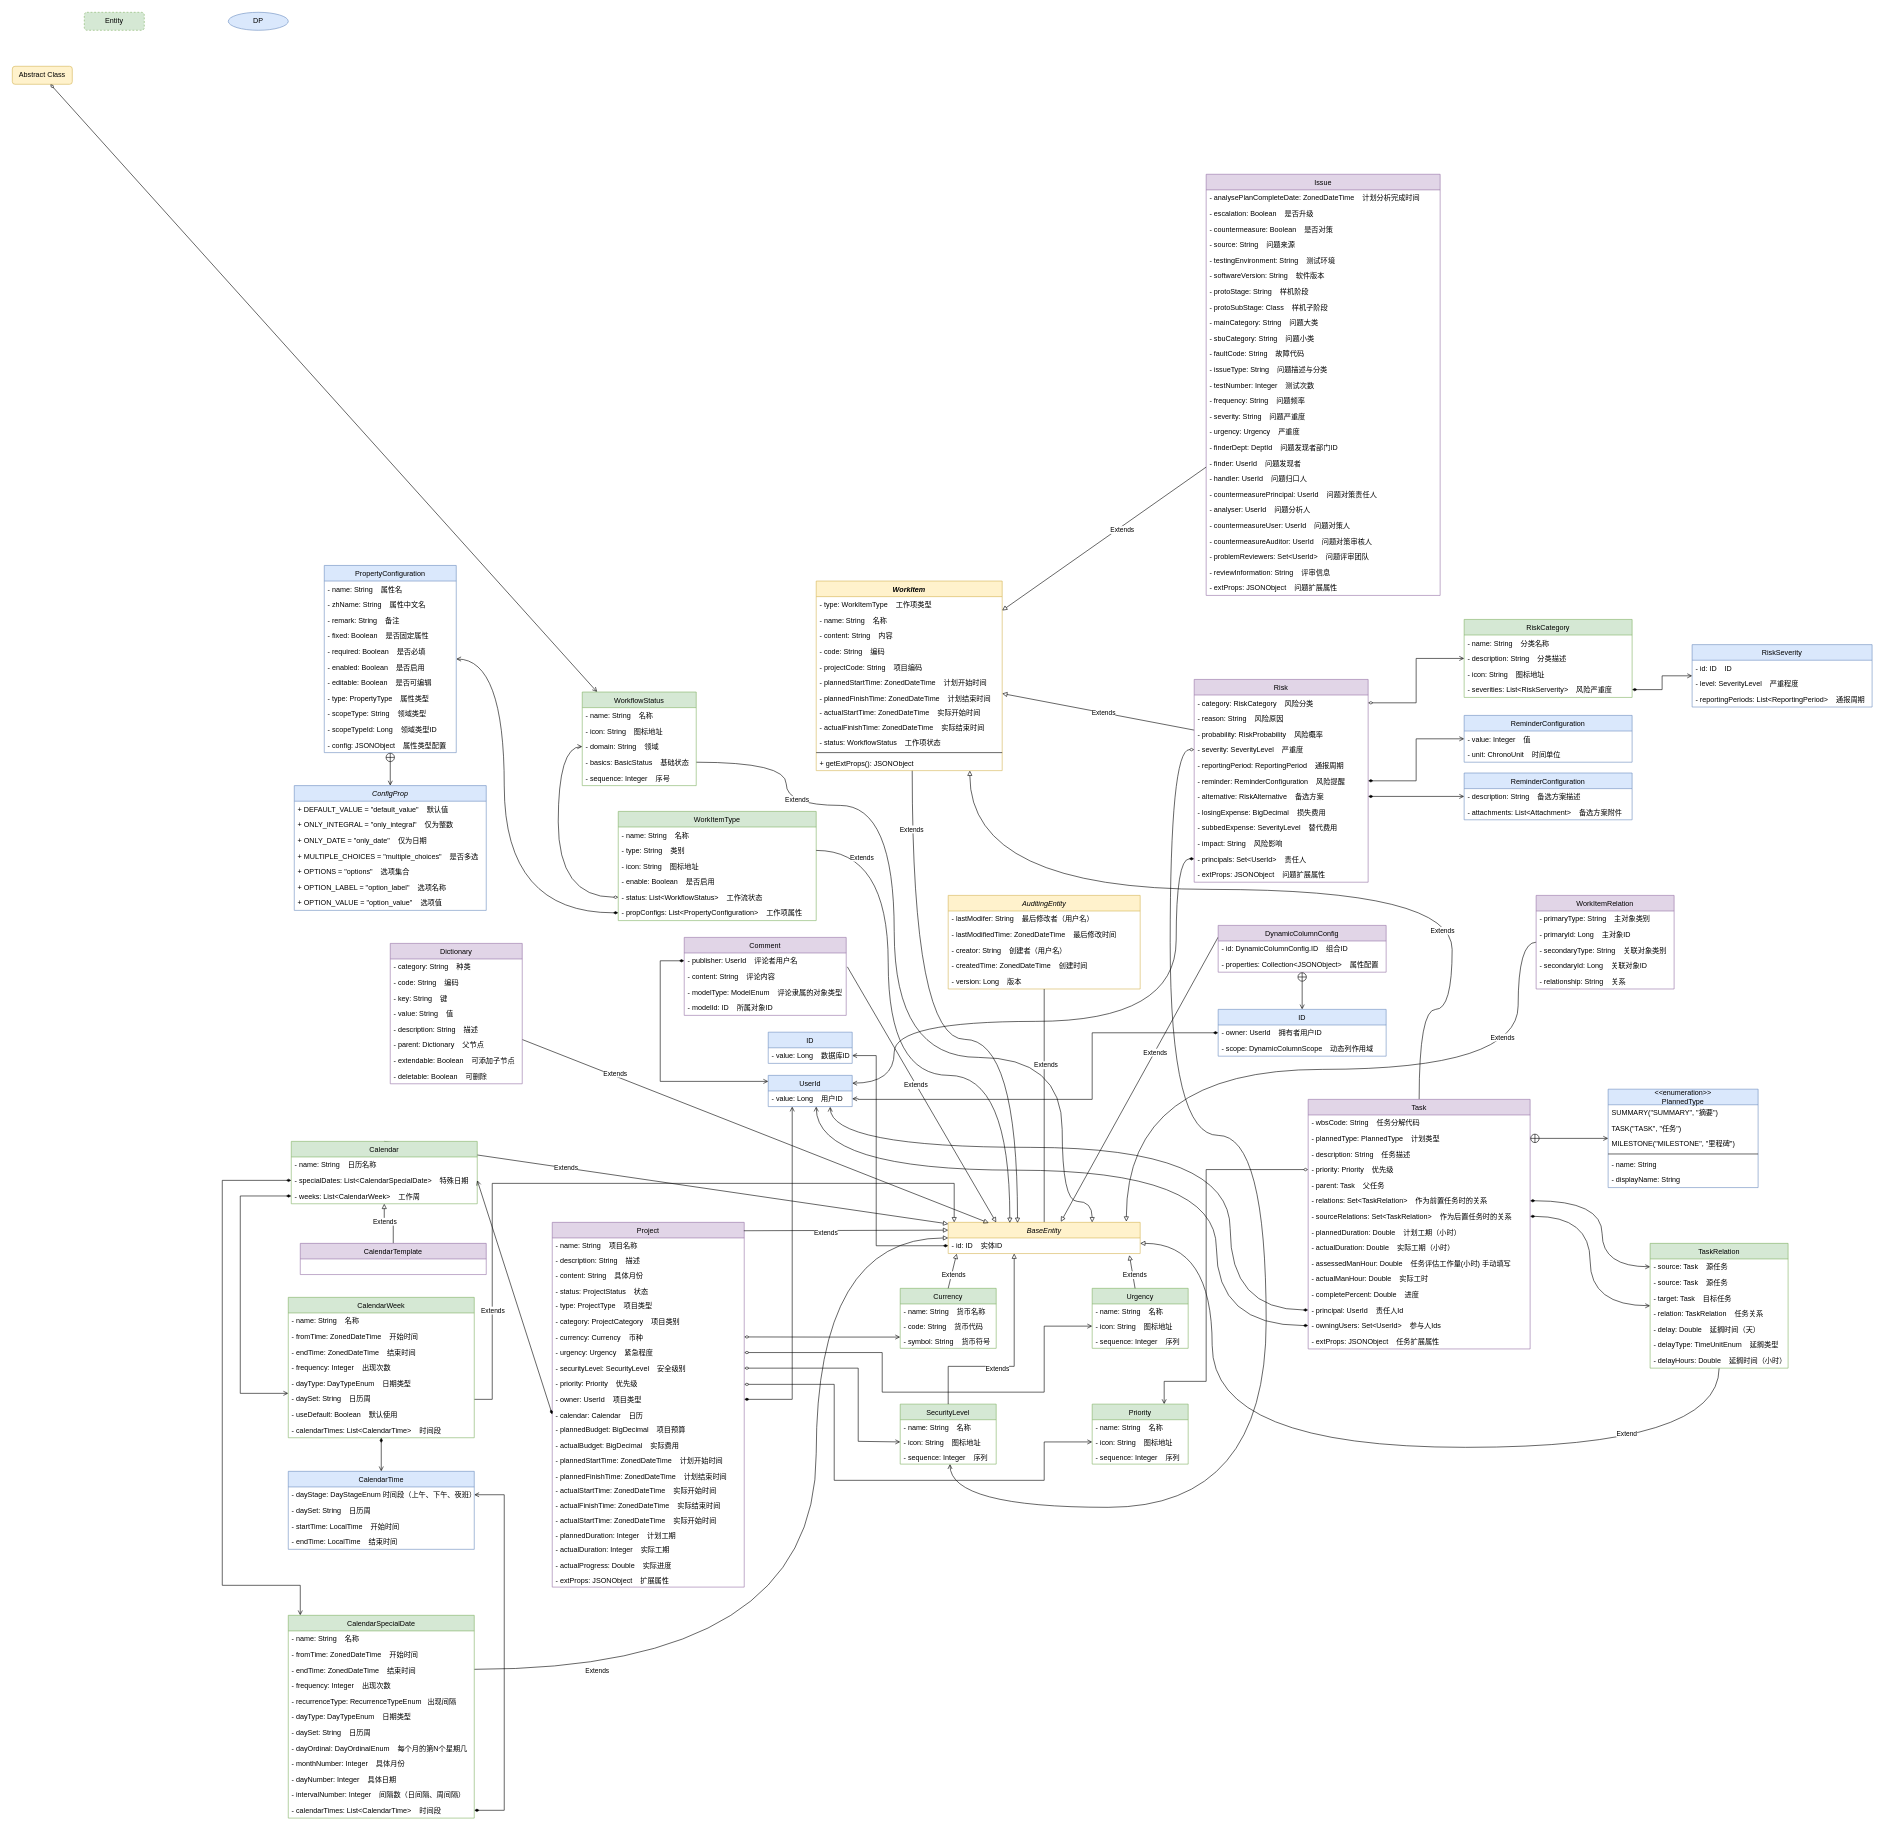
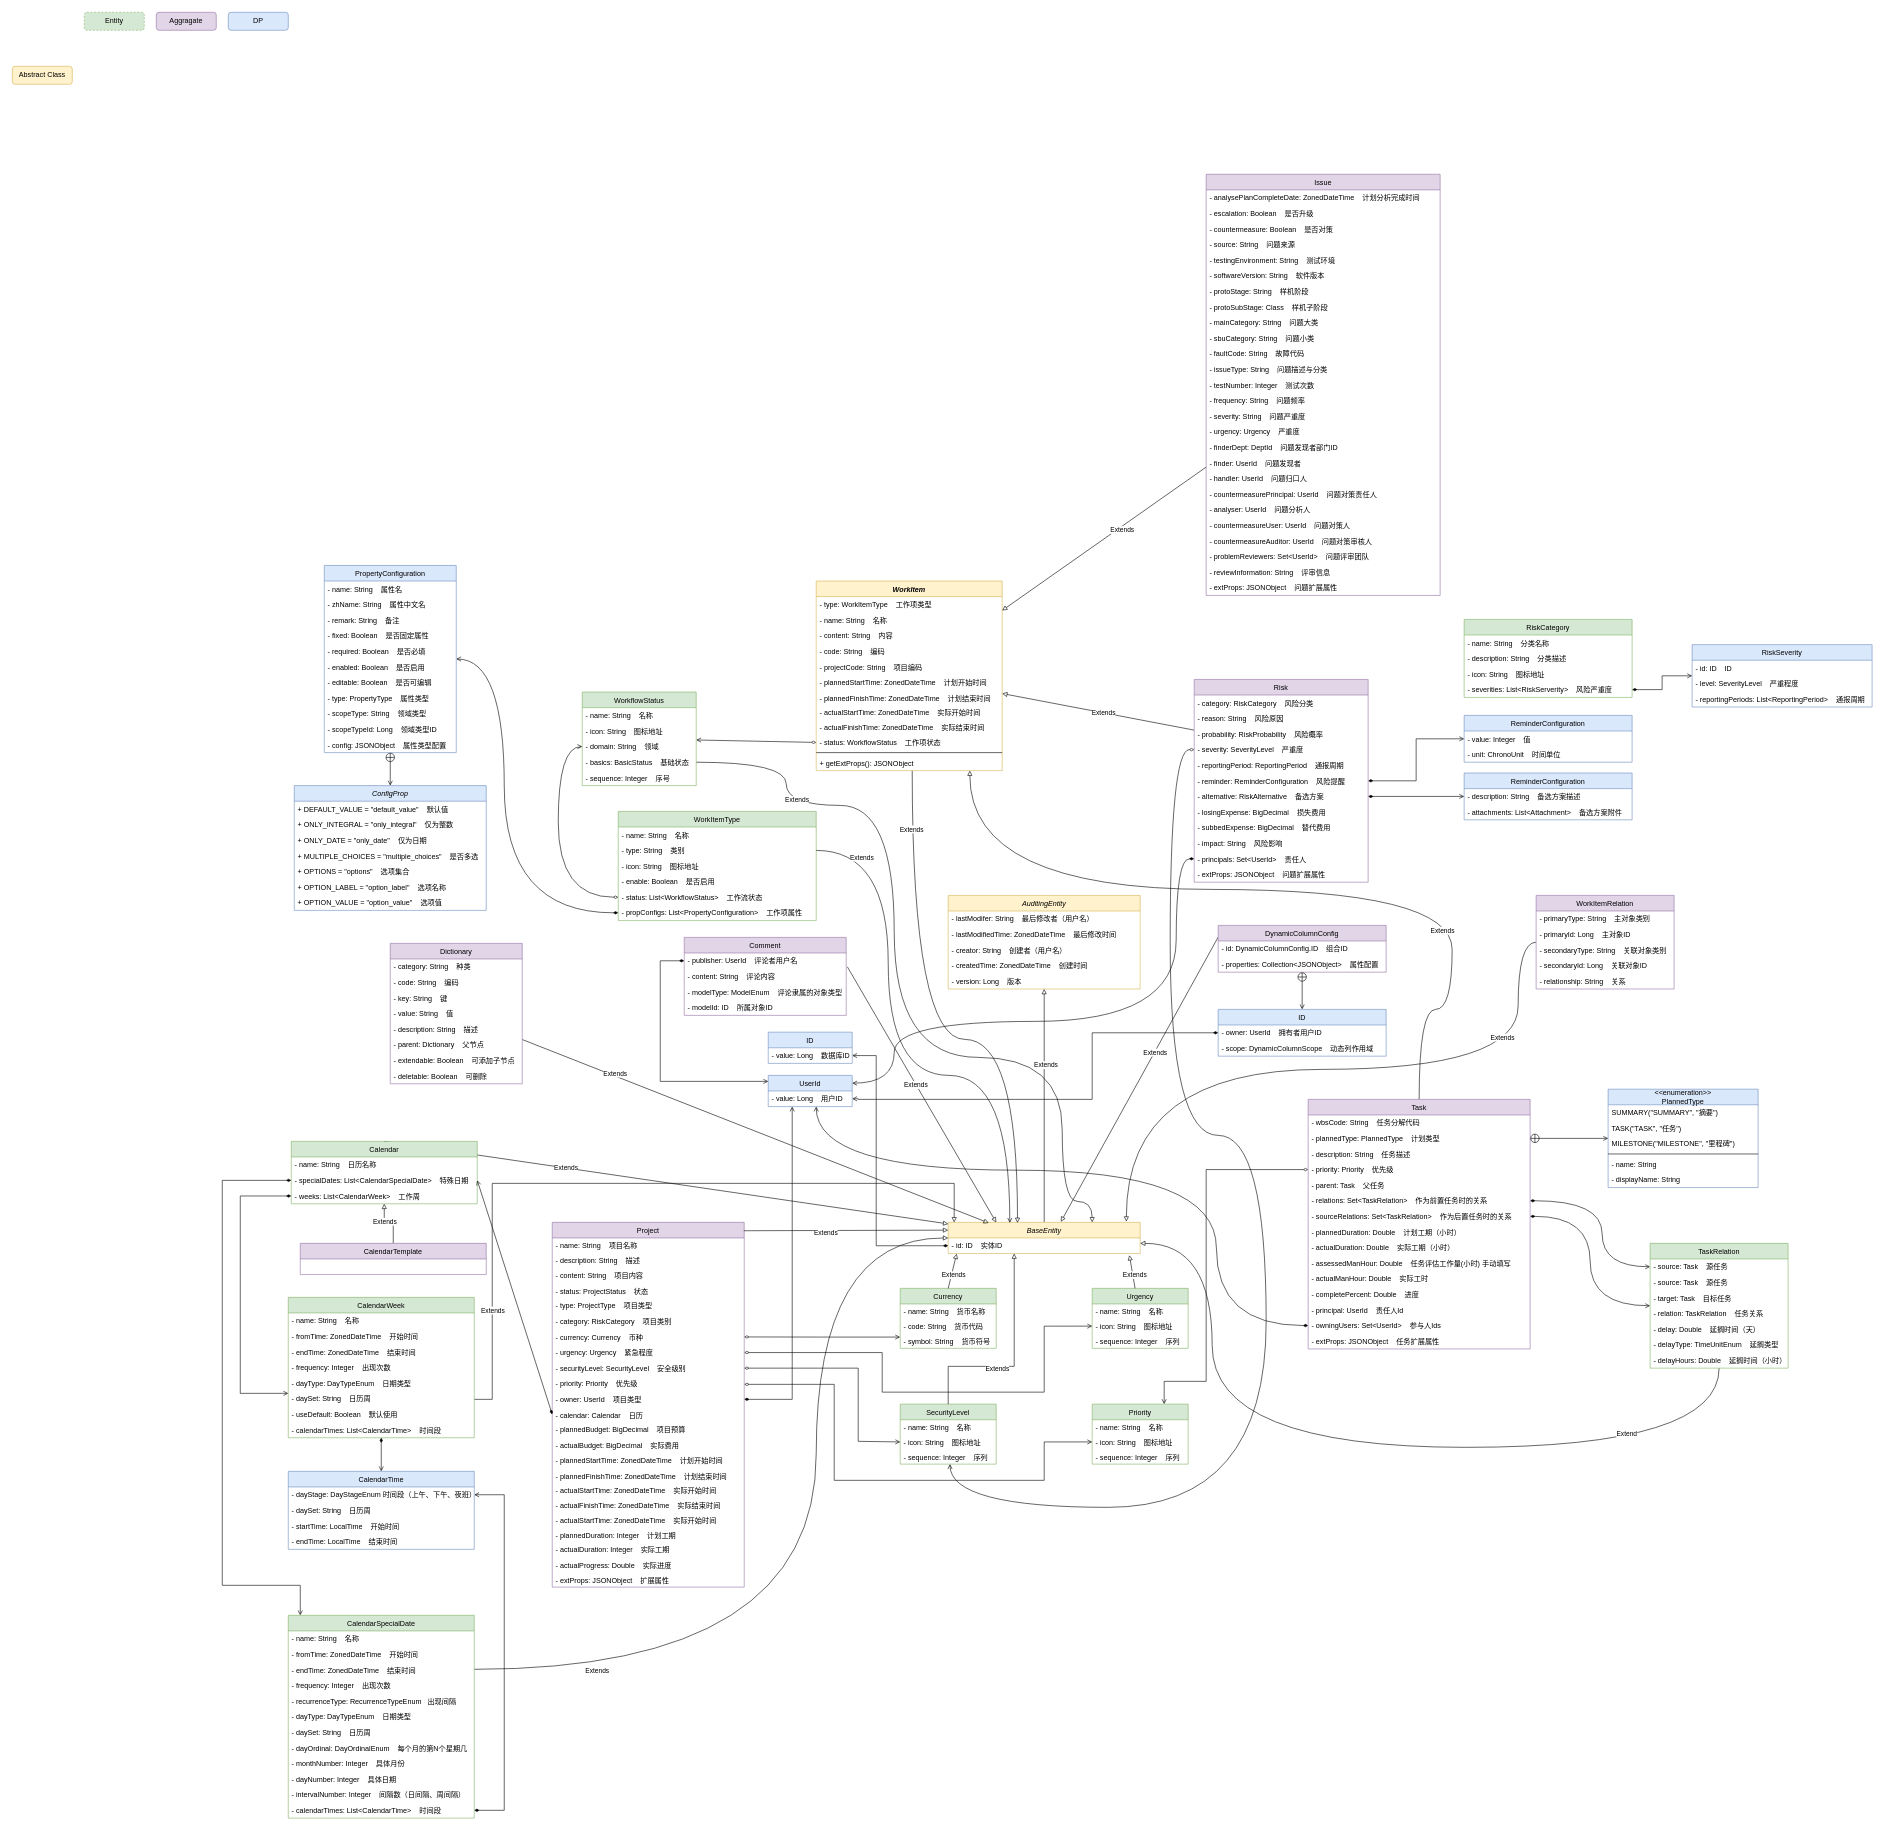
none -> (186, 21)
(258, 21) -> (258, 21)
(325, 390) -> (754, 741)
(1416, 680) -> none
(1275, 828) -> (1268, 828)
(1044, 993) -> (1044, 995)
(881, 1138) -> none
(1010, 1216) -> (1010, 1219)
(609, 1276) -> (609, 1276)
(630, 1322) -> (623, 1322)
